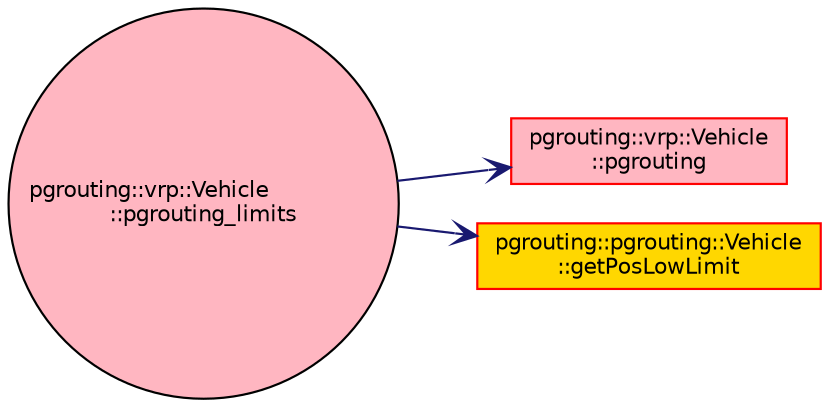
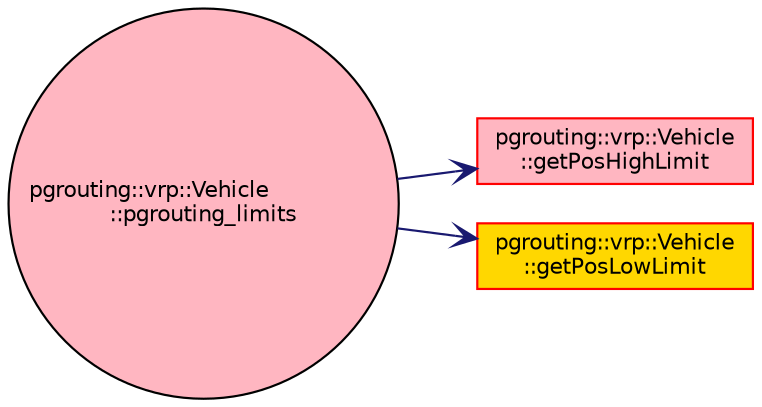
(649, 151) -> (615, 151)
(649, 256) -> (615, 256)
